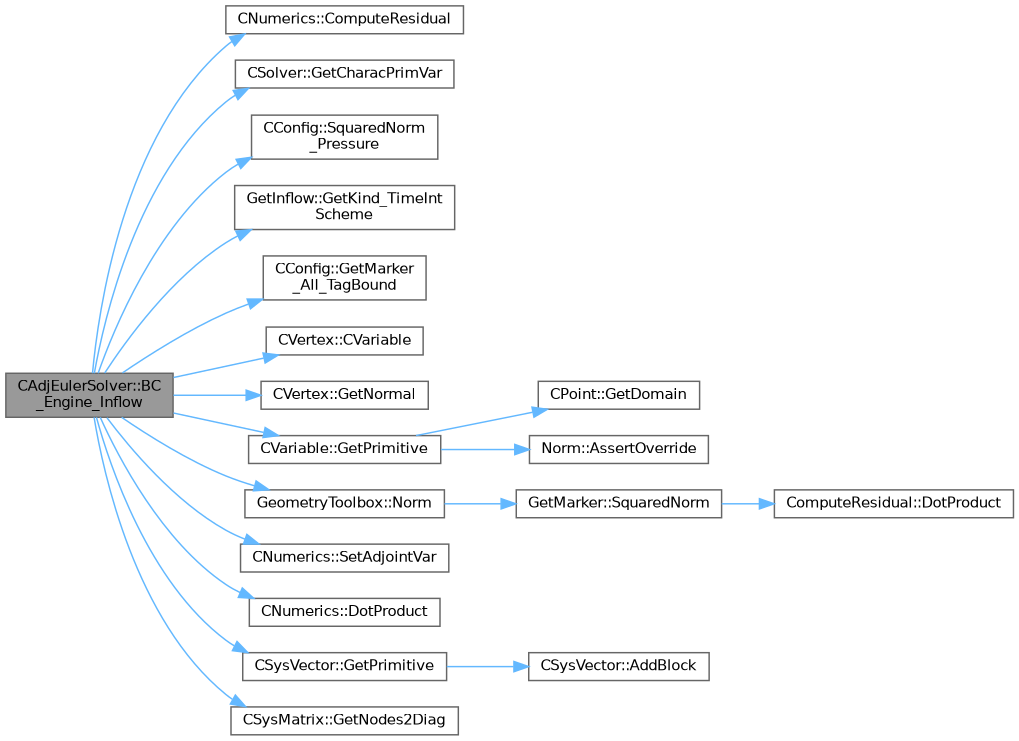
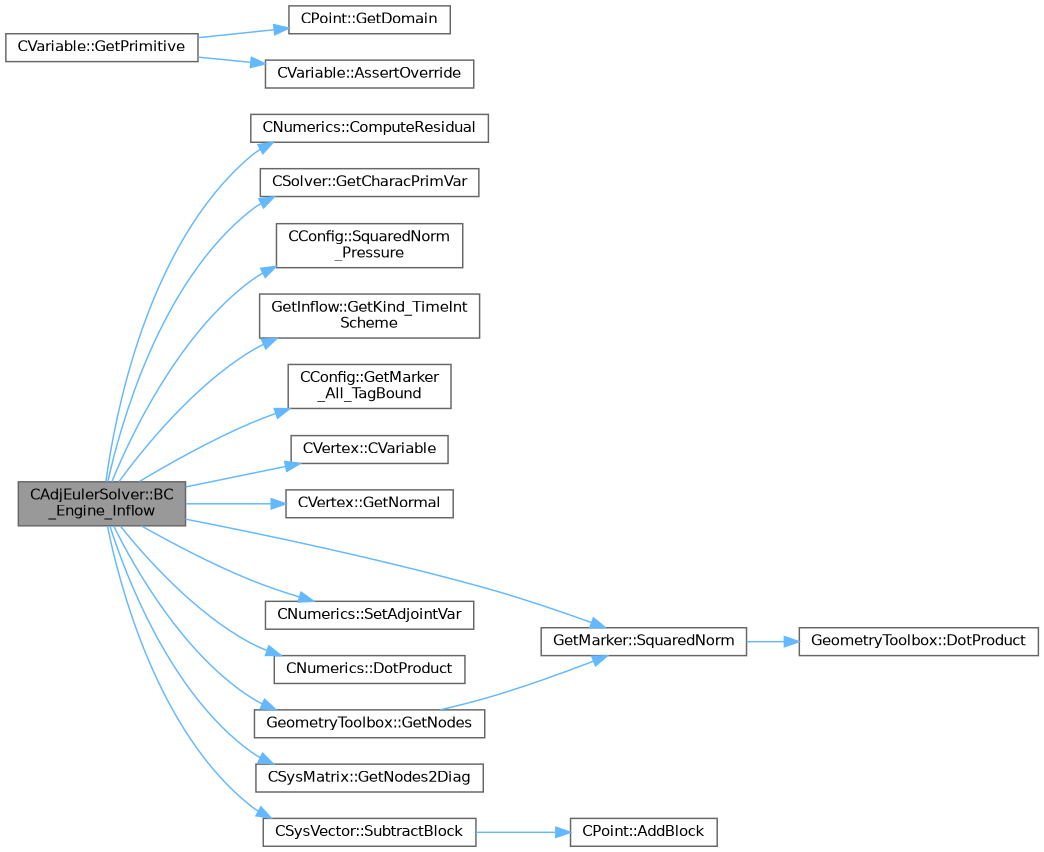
(219, 423) -> (390, 564)
(619, 450) -> (370, 74)
(345, 504) -> (370, 724)
(894, 504) -> (919, 642)
(345, 667) -> (370, 832)
(619, 667) -> (644, 832)
